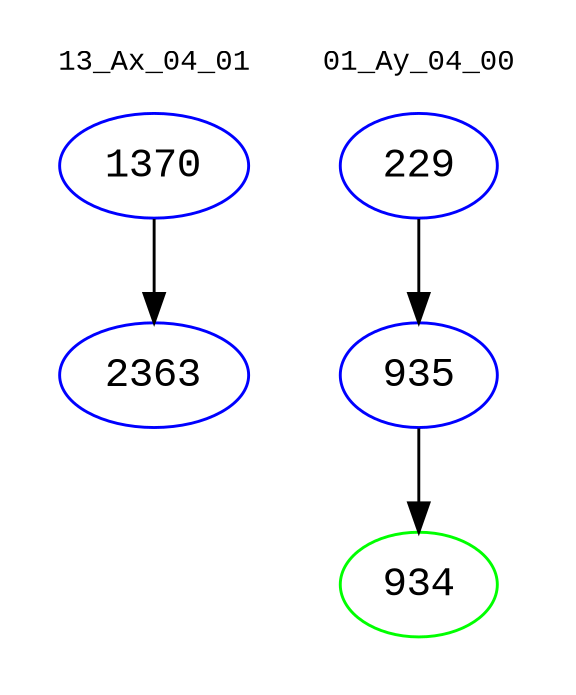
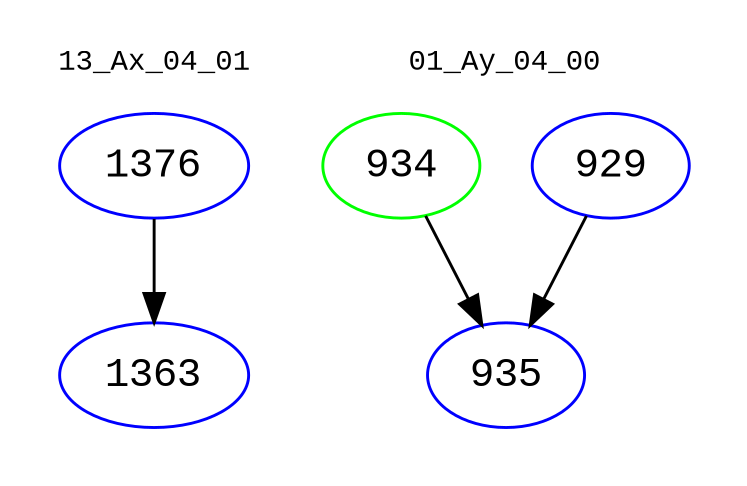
(154, 166) -> (154, 166)
(419, 166) -> (611, 166)
(154, 375) -> (154, 375)
(419, 466) -> (447, 257)
